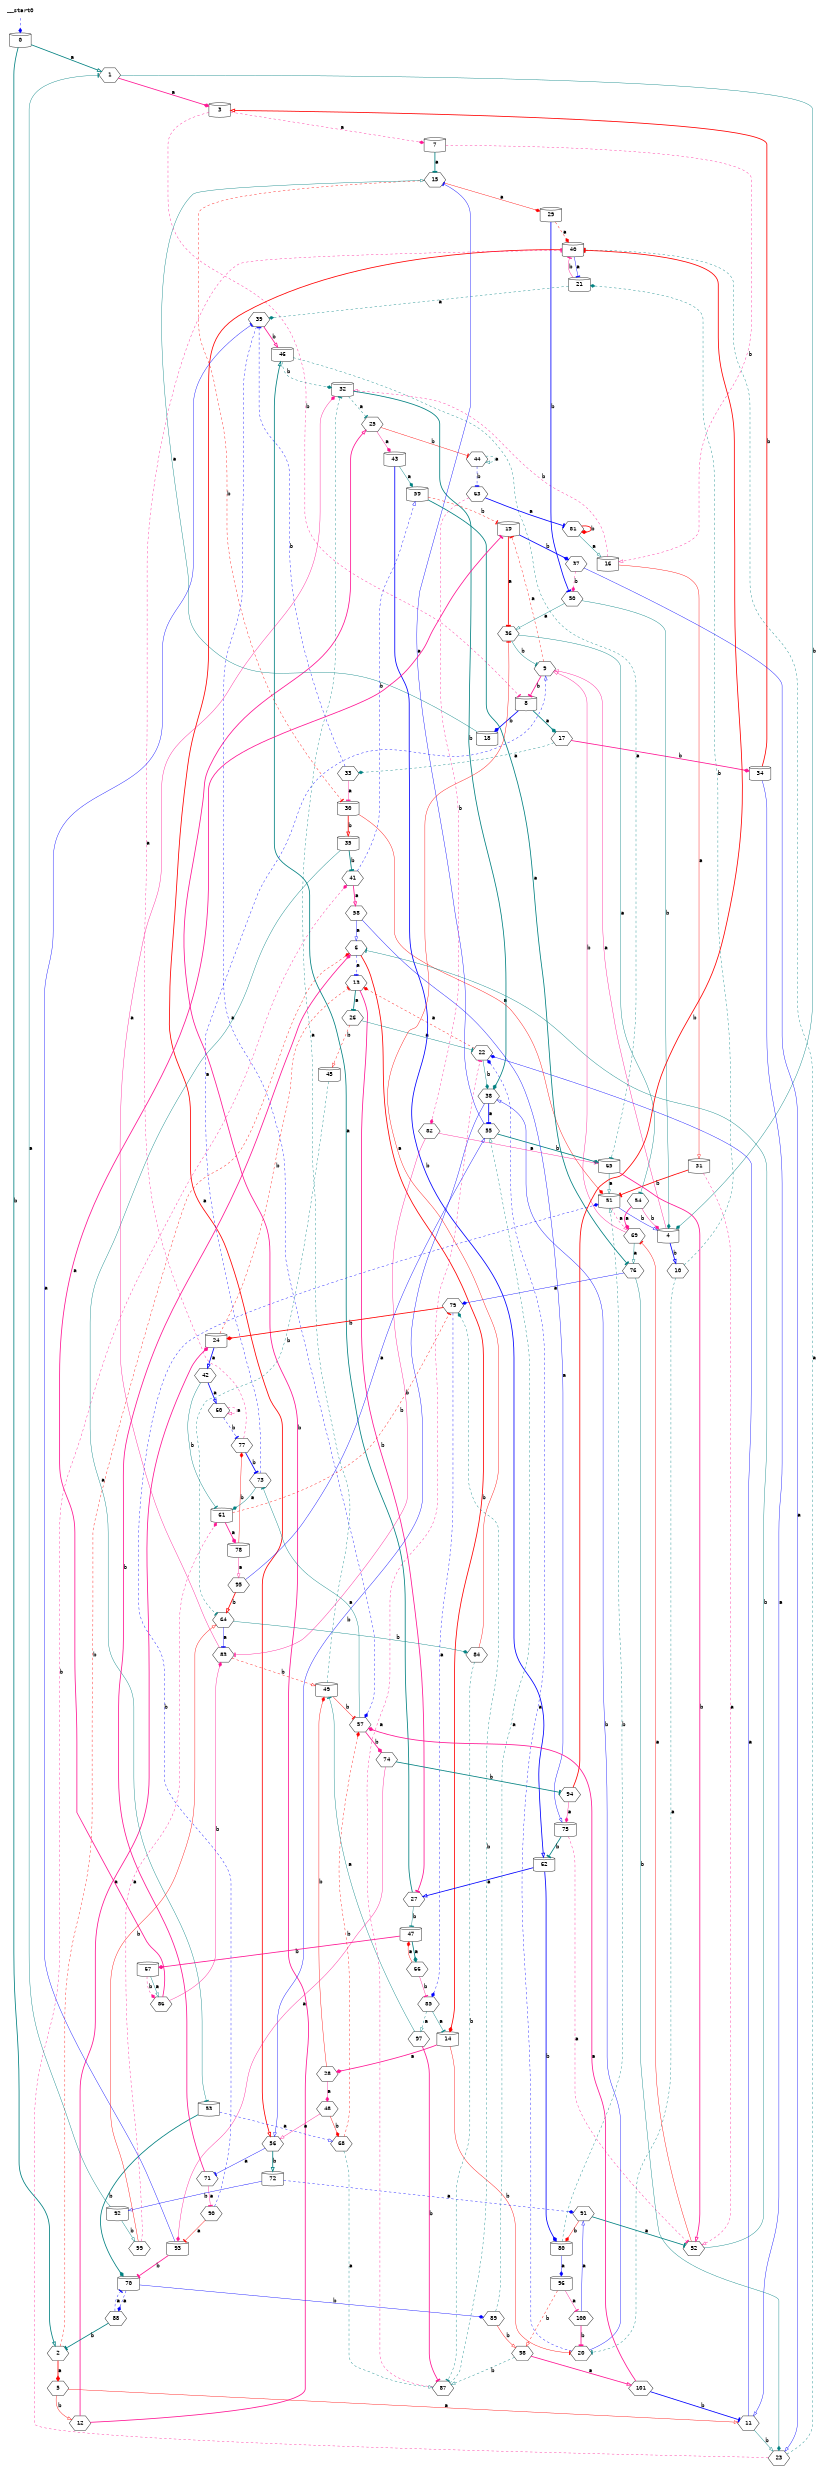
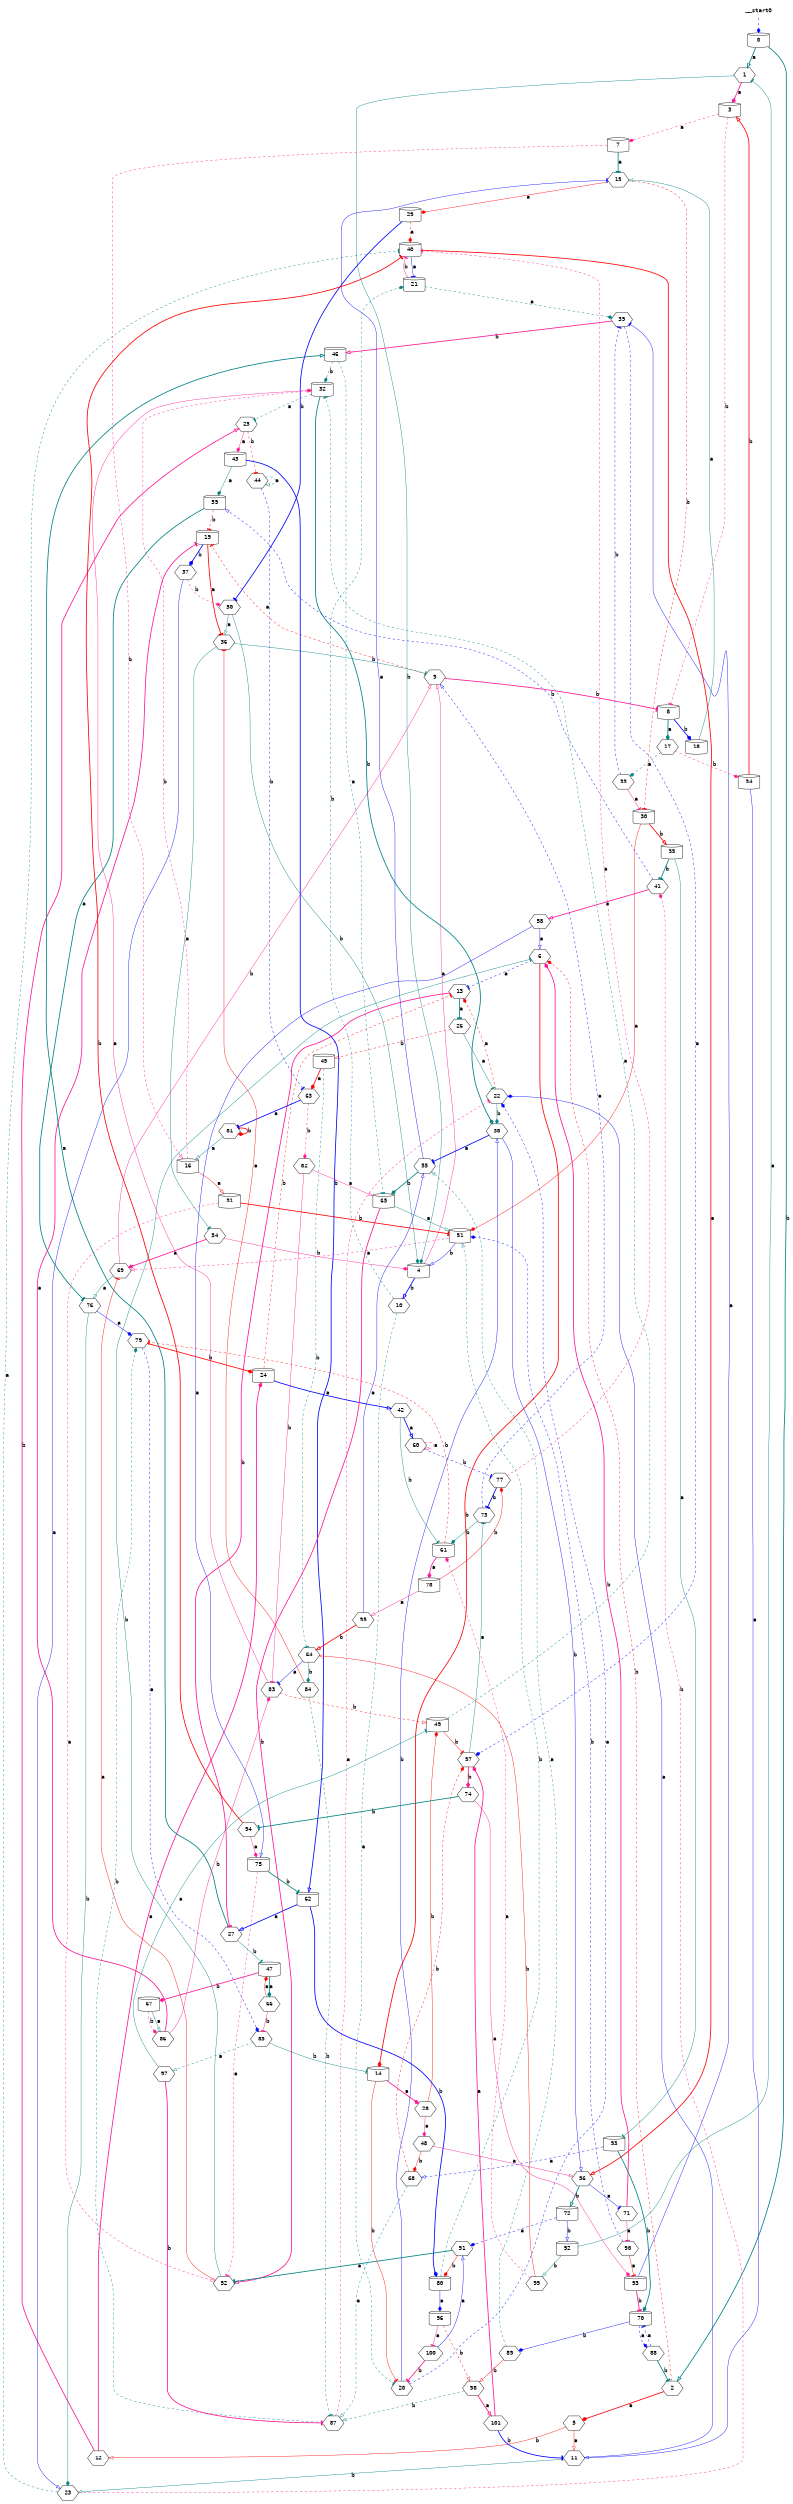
(424, 441) -> (252, 452)
(658, 755) -> (704, 764)
none -> (317, 1076)
(252, 1498) -> (468, 1533)
(441, 2022) -> (315, 2057)
